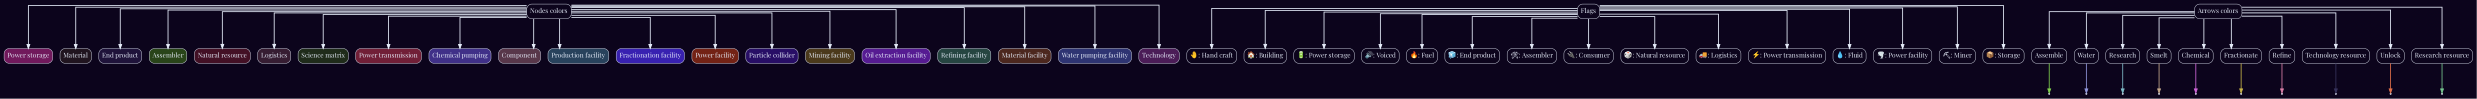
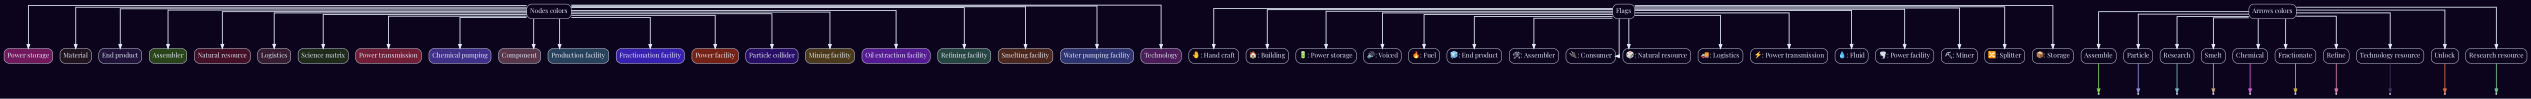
(1025, 56) -> (1026, 56)
none -> (2005, 56)
(2086, 56) -> (2138, 56)
